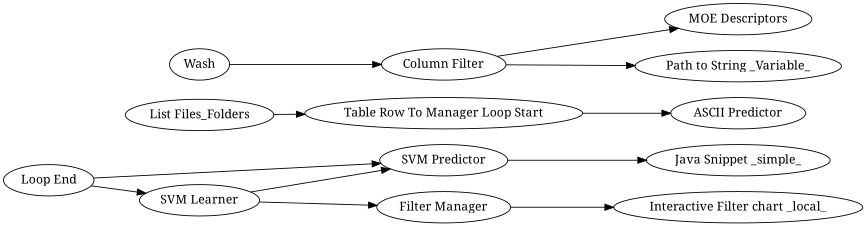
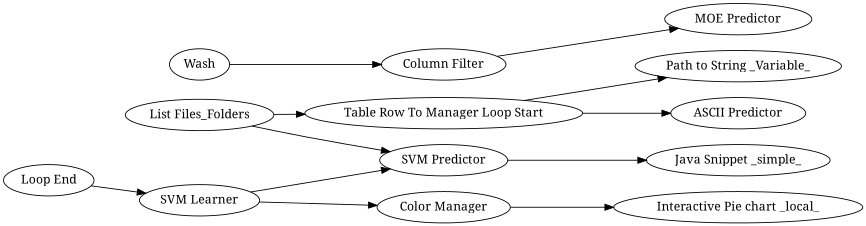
(738, 19) -> (738, 19)
(566, 65) -> (591, 90)
(233, 171) -> (317, 139)
(444, 207) -> (444, 207)
(738, 207) -> (738, 207)
